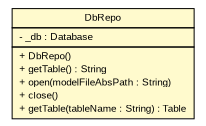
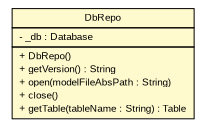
(63, 69) -> (68, 69)
